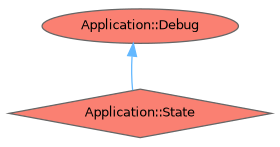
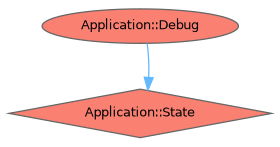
(132, 73) -> (149, 60)
